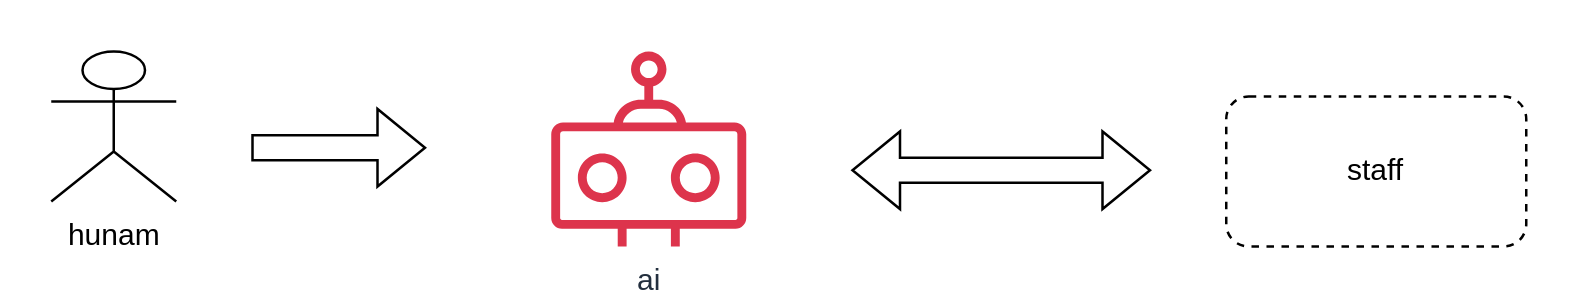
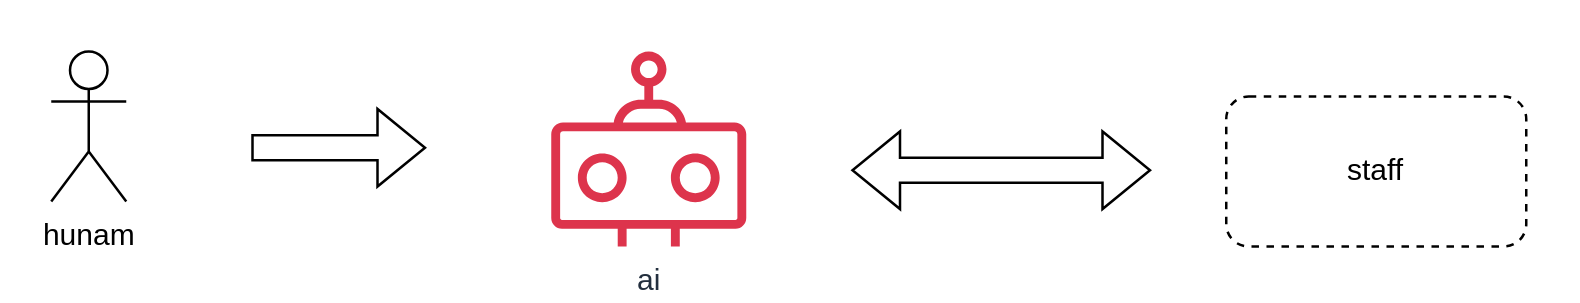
(114, 126) -> (89, 126)
